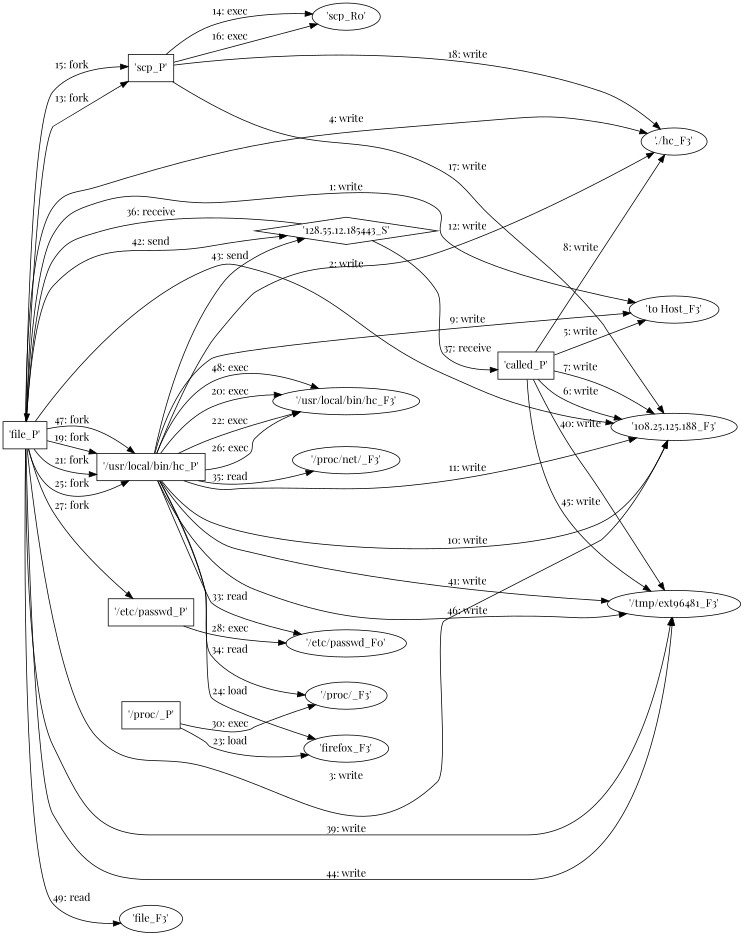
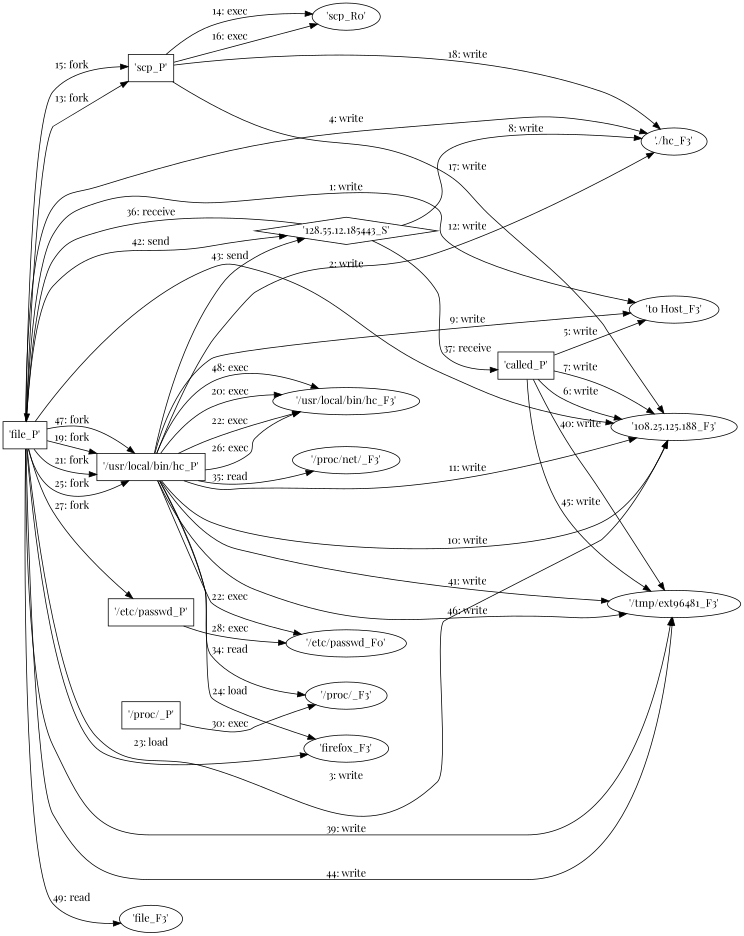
(598, 257) -> (489, 138)
(230, 597) -> (230, 597)
(237, 754) -> (71, 703)
